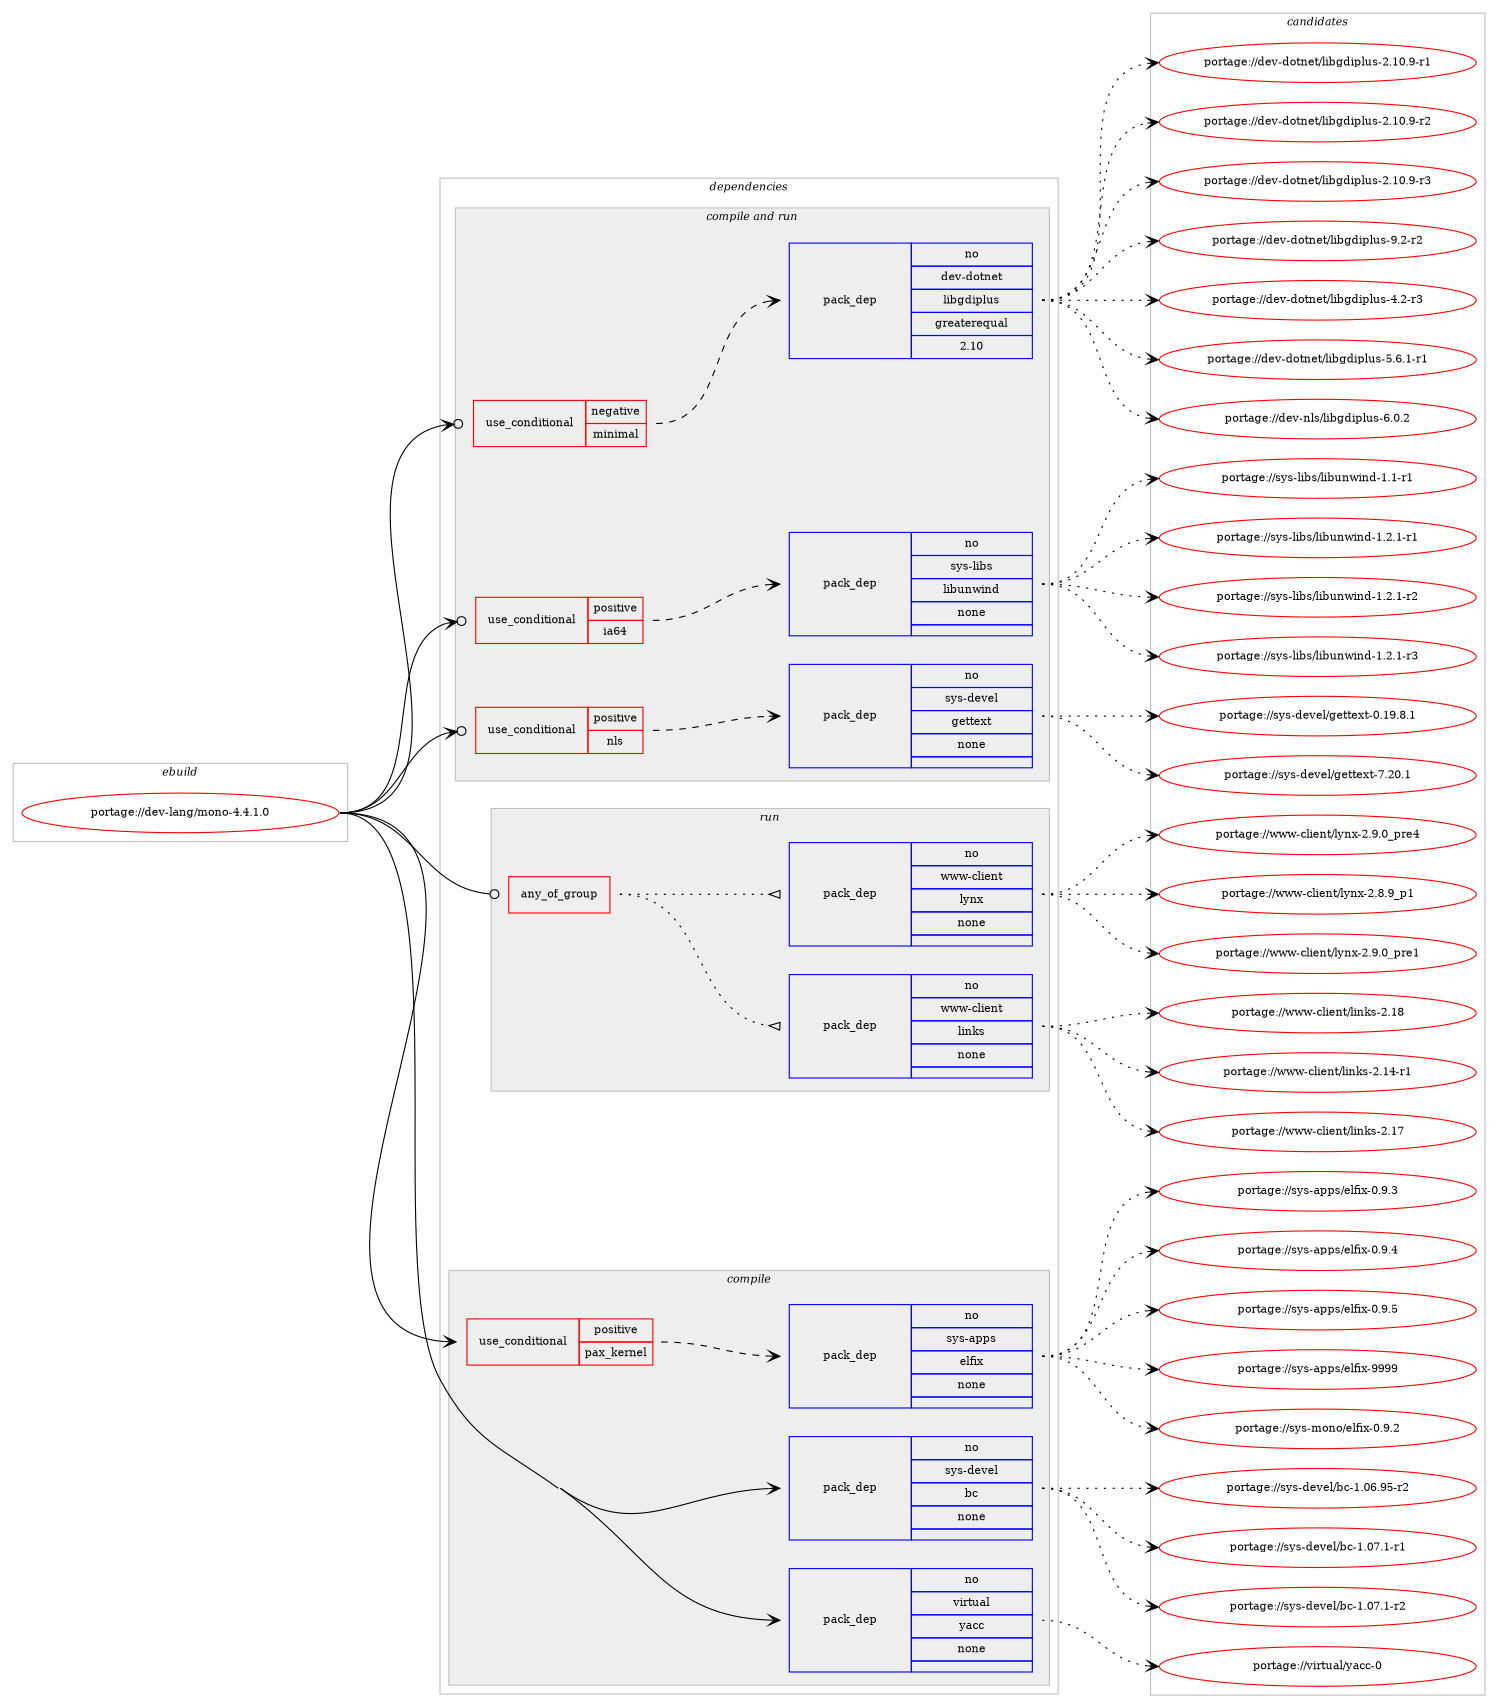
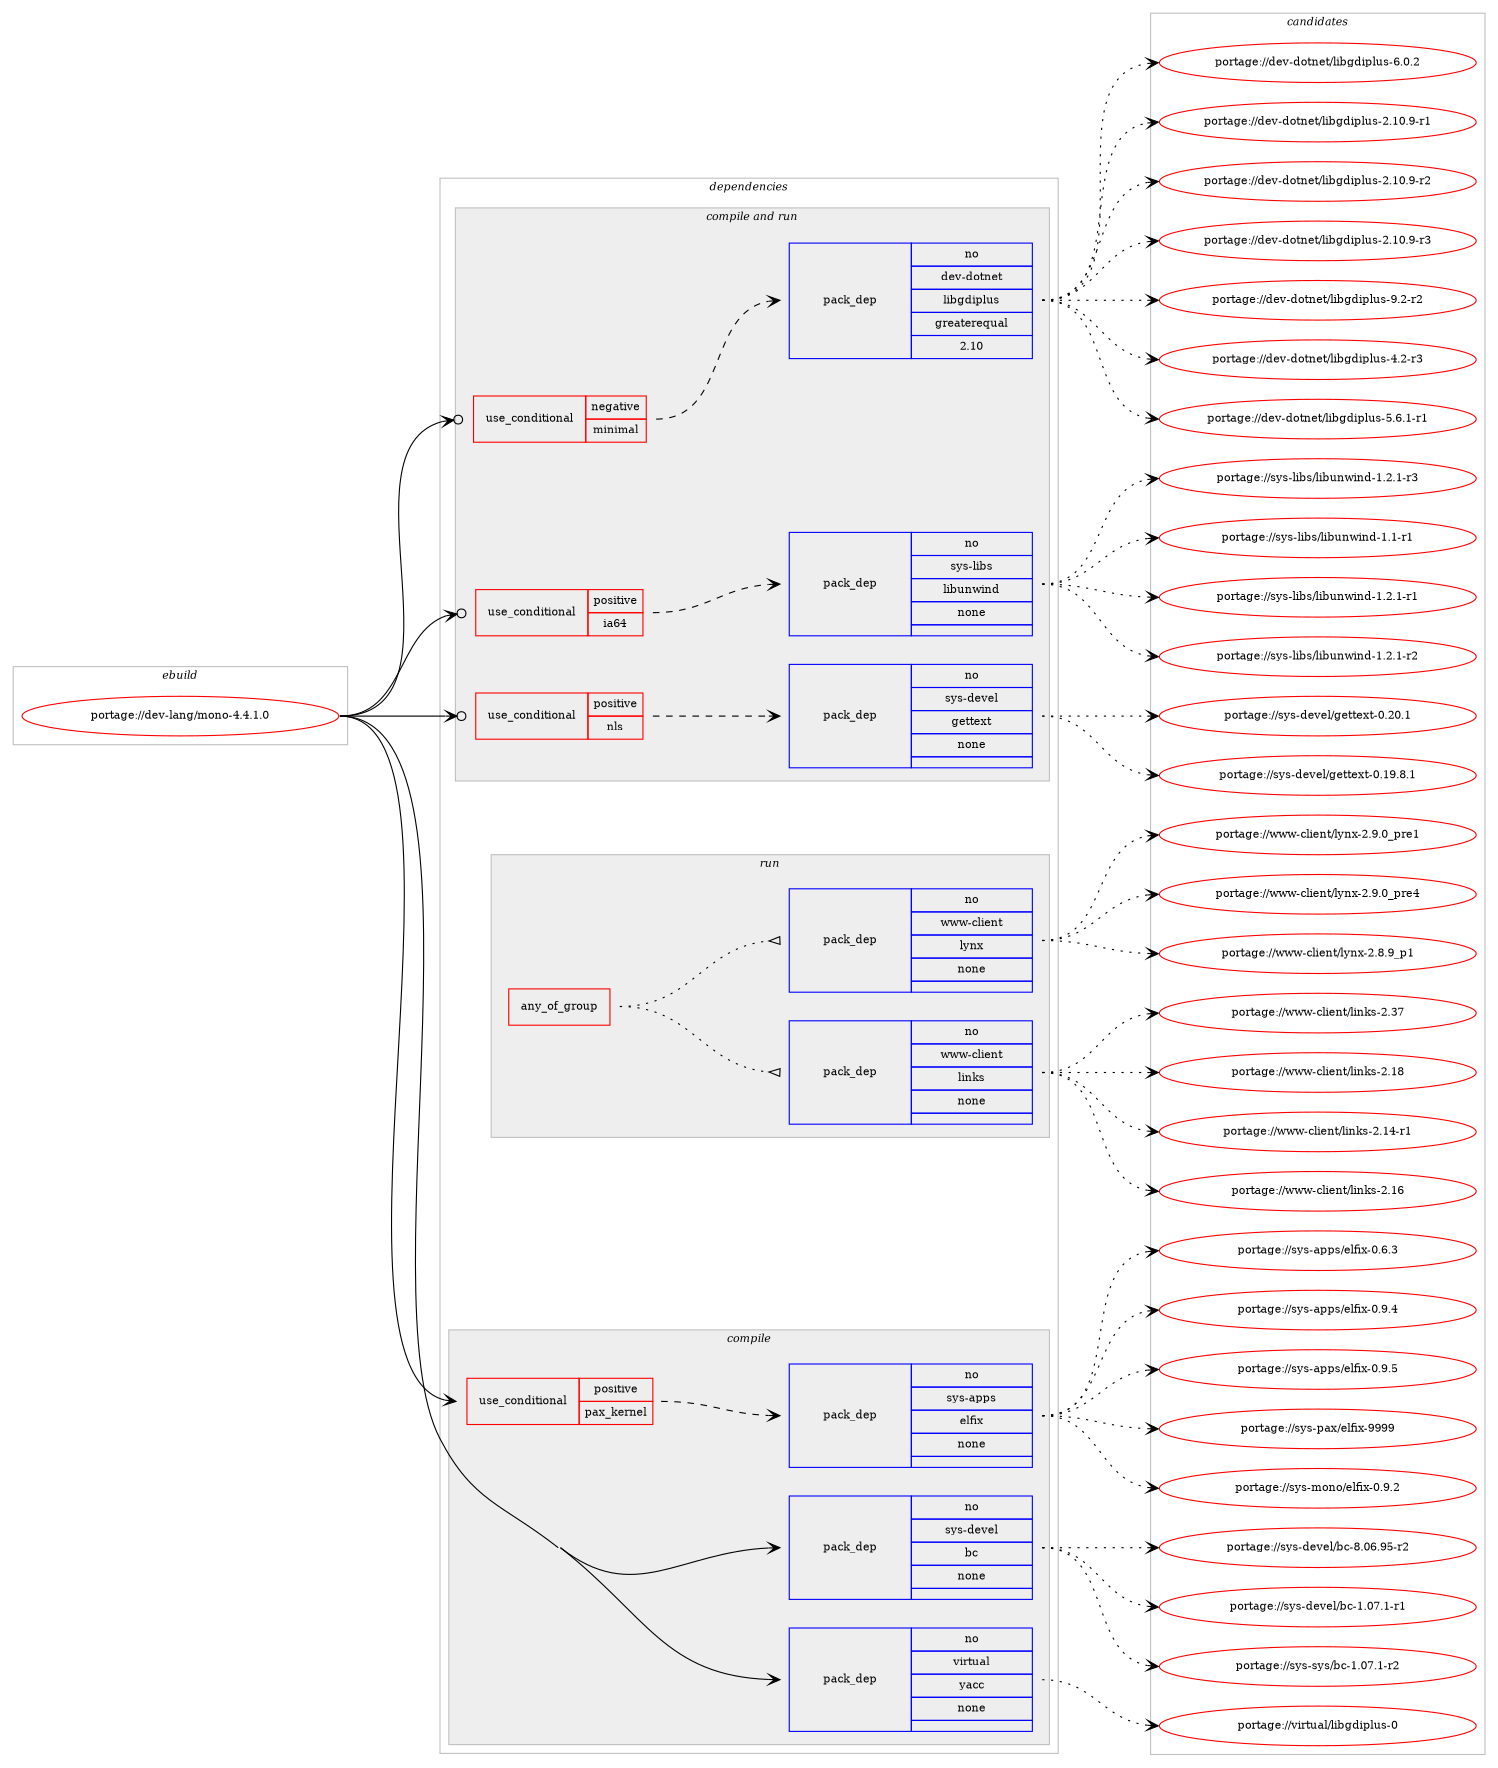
(1318, 419) -> (1318, 63)
(1318, 776) -> (1318, 716)
(419, 854) -> none
(1318, 1132) -> (1318, 1013)
none -> (1318, 1191)
(1318, 1191) -> (1318, 1251)
(1318, 1370) -> (1318, 1429)
(1318, 1488) -> (1318, 1548)
(1318, 1607) -> (1318, 1667)
(1318, 1667) -> (1318, 1726)
